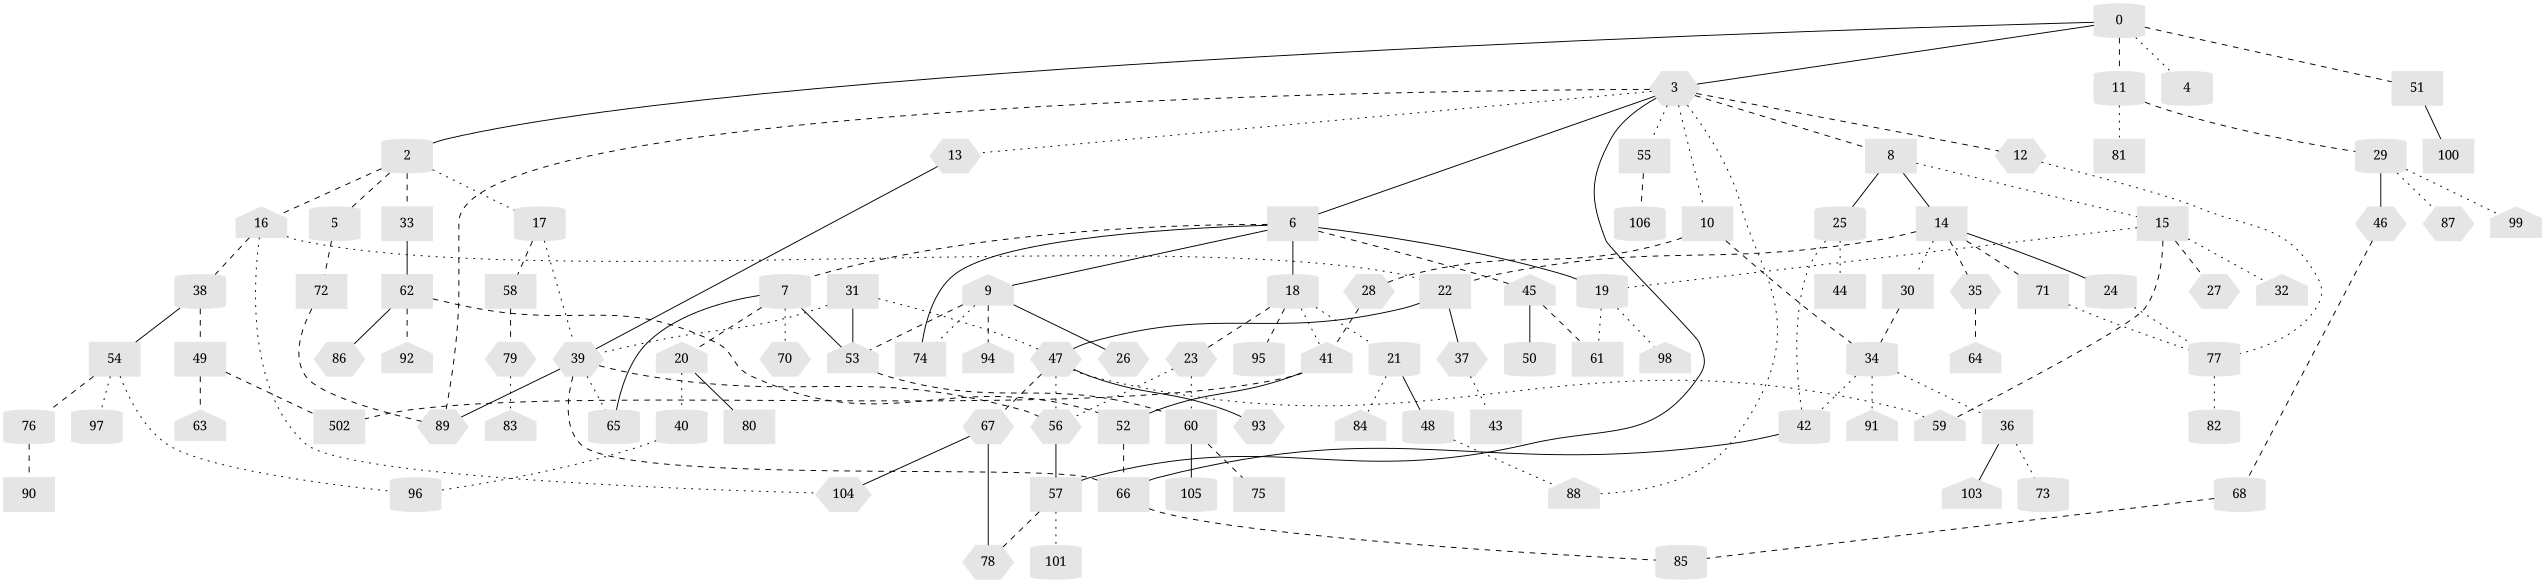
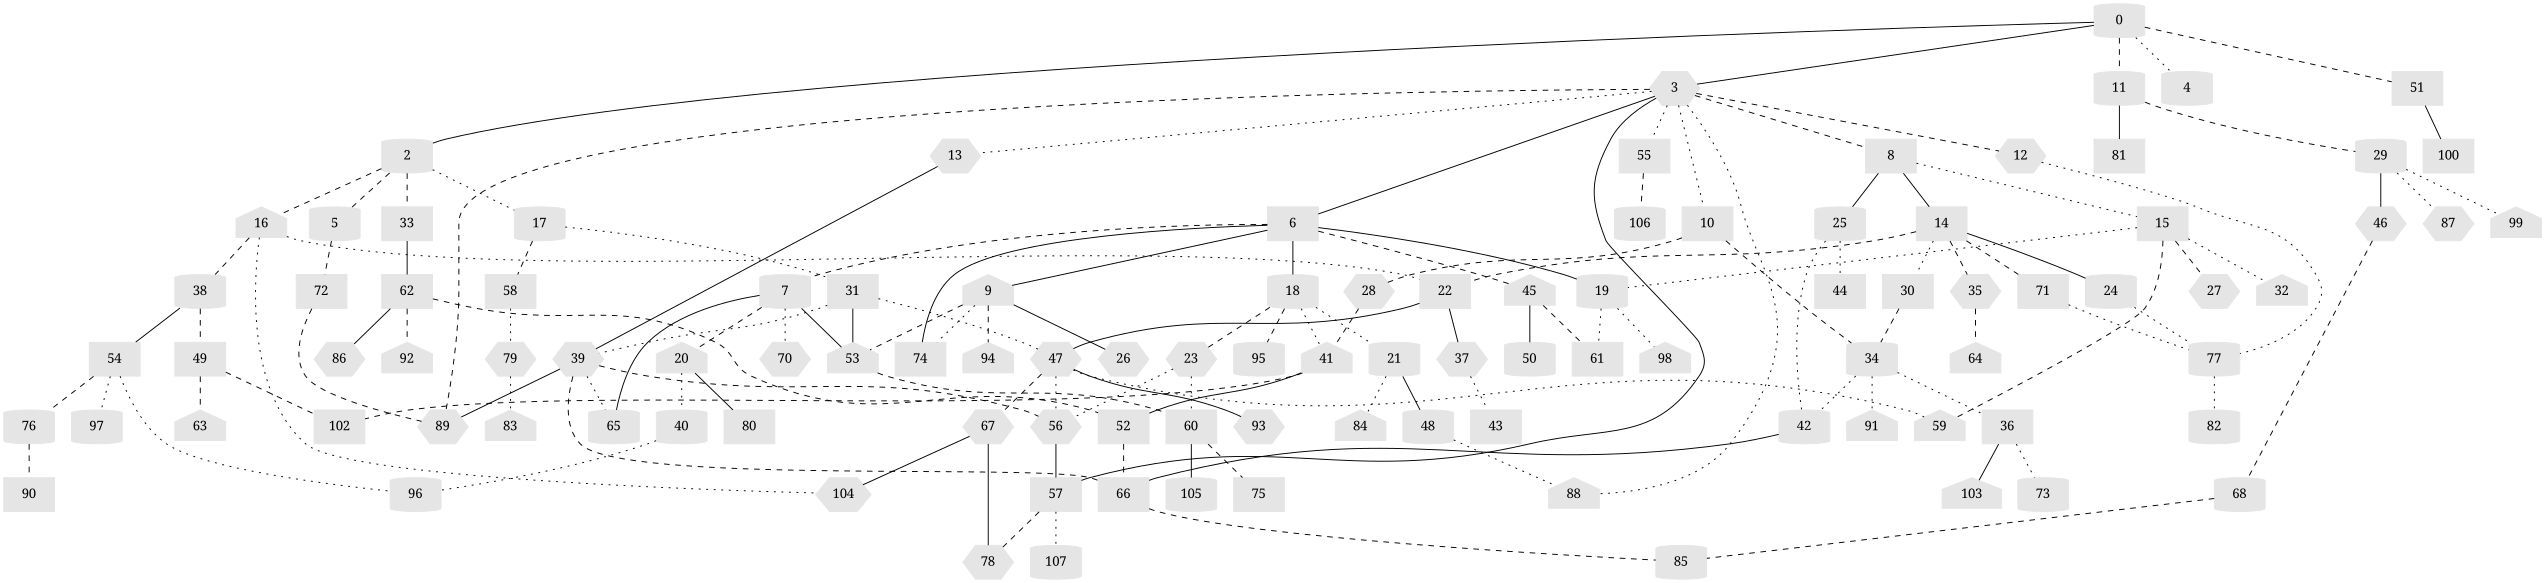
(2119, 122) -> (2119, 122)
(559, 291) -> (698, 246)
(511, 325) -> (511, 325)
(339, 427) -> (339, 427)
(1056, 562) -> (1056, 562)
